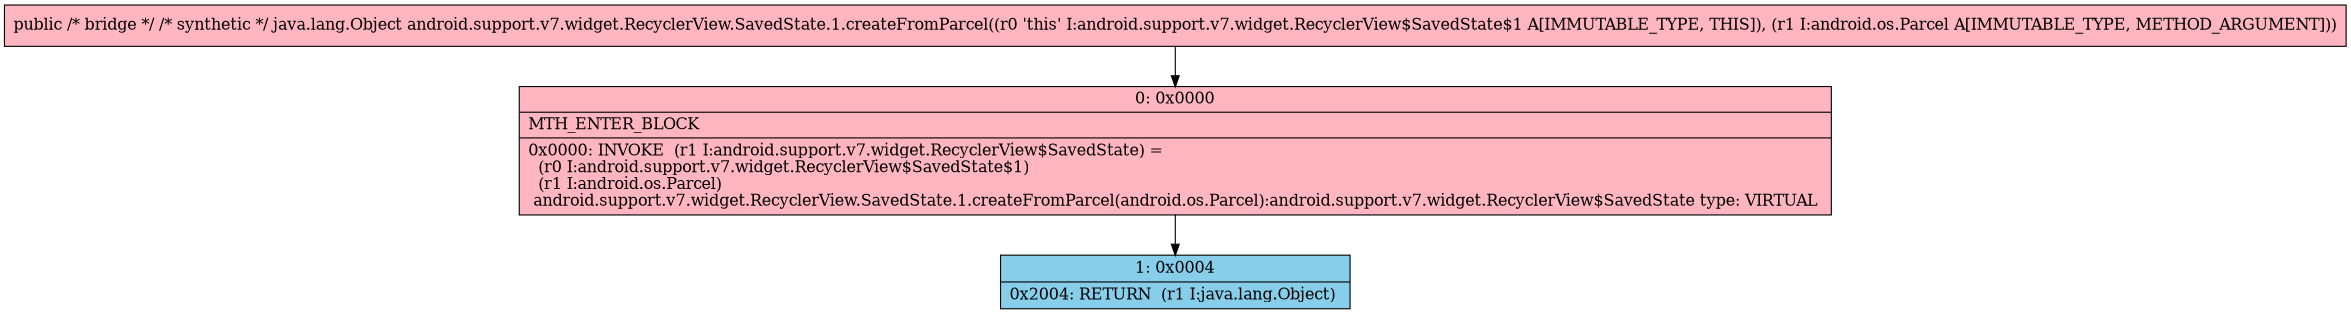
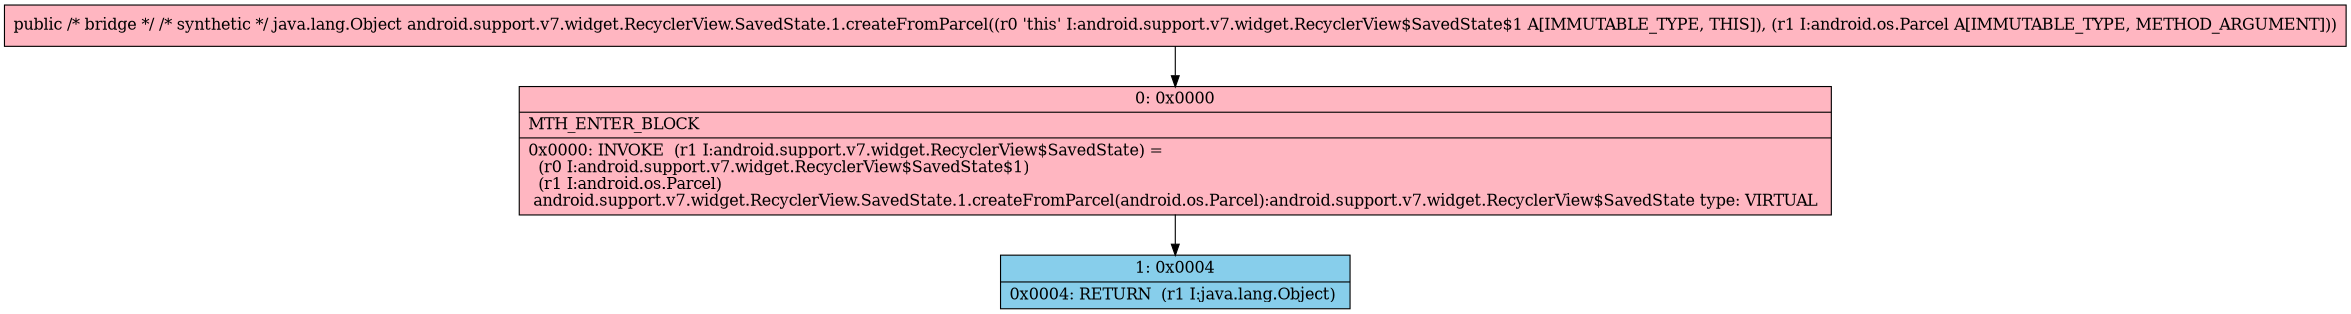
(1175, 295) -> (1175, 295)
